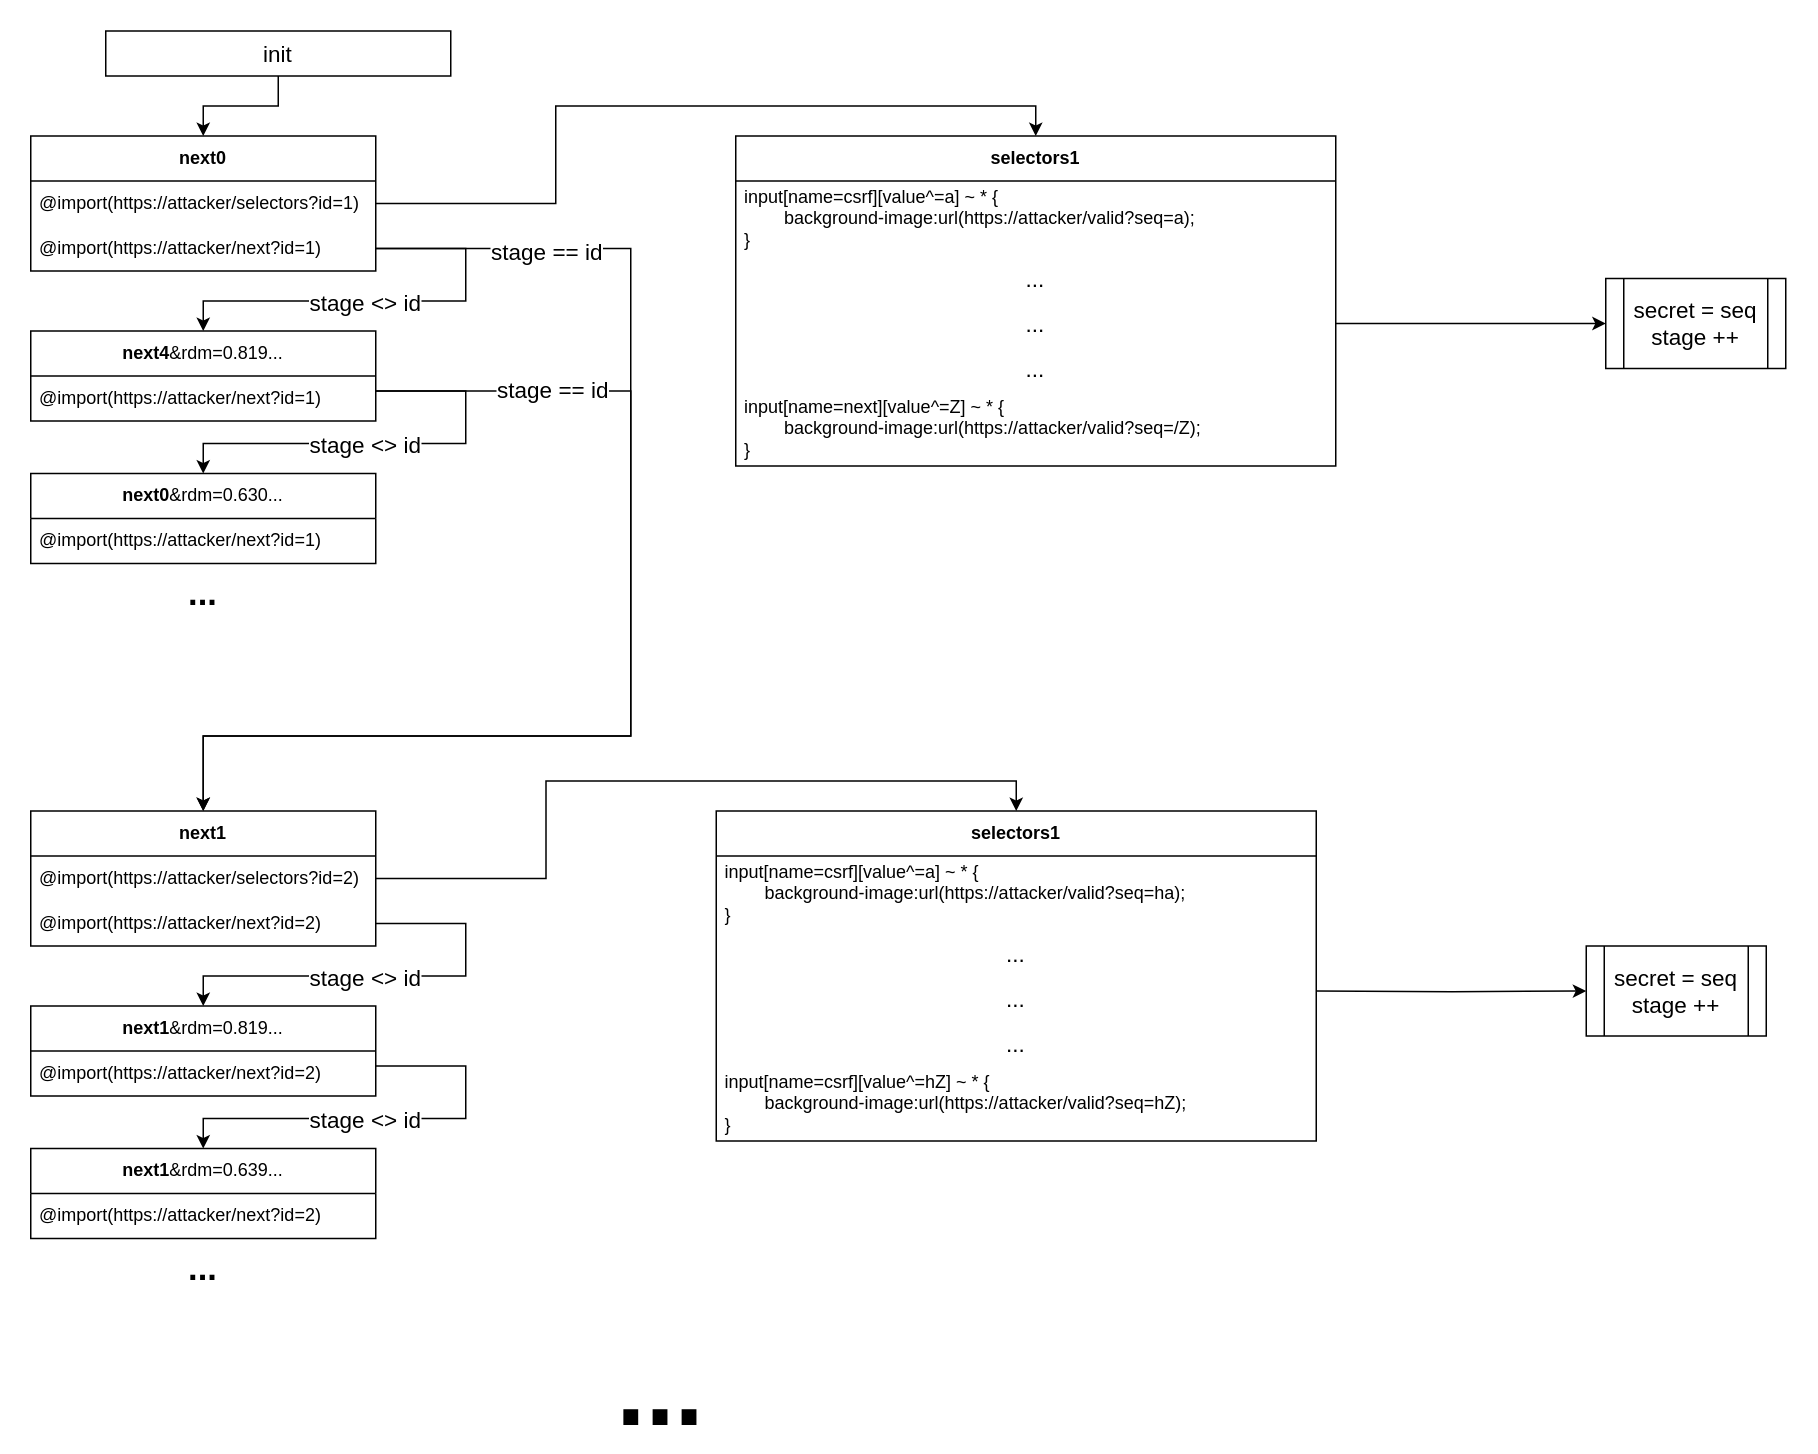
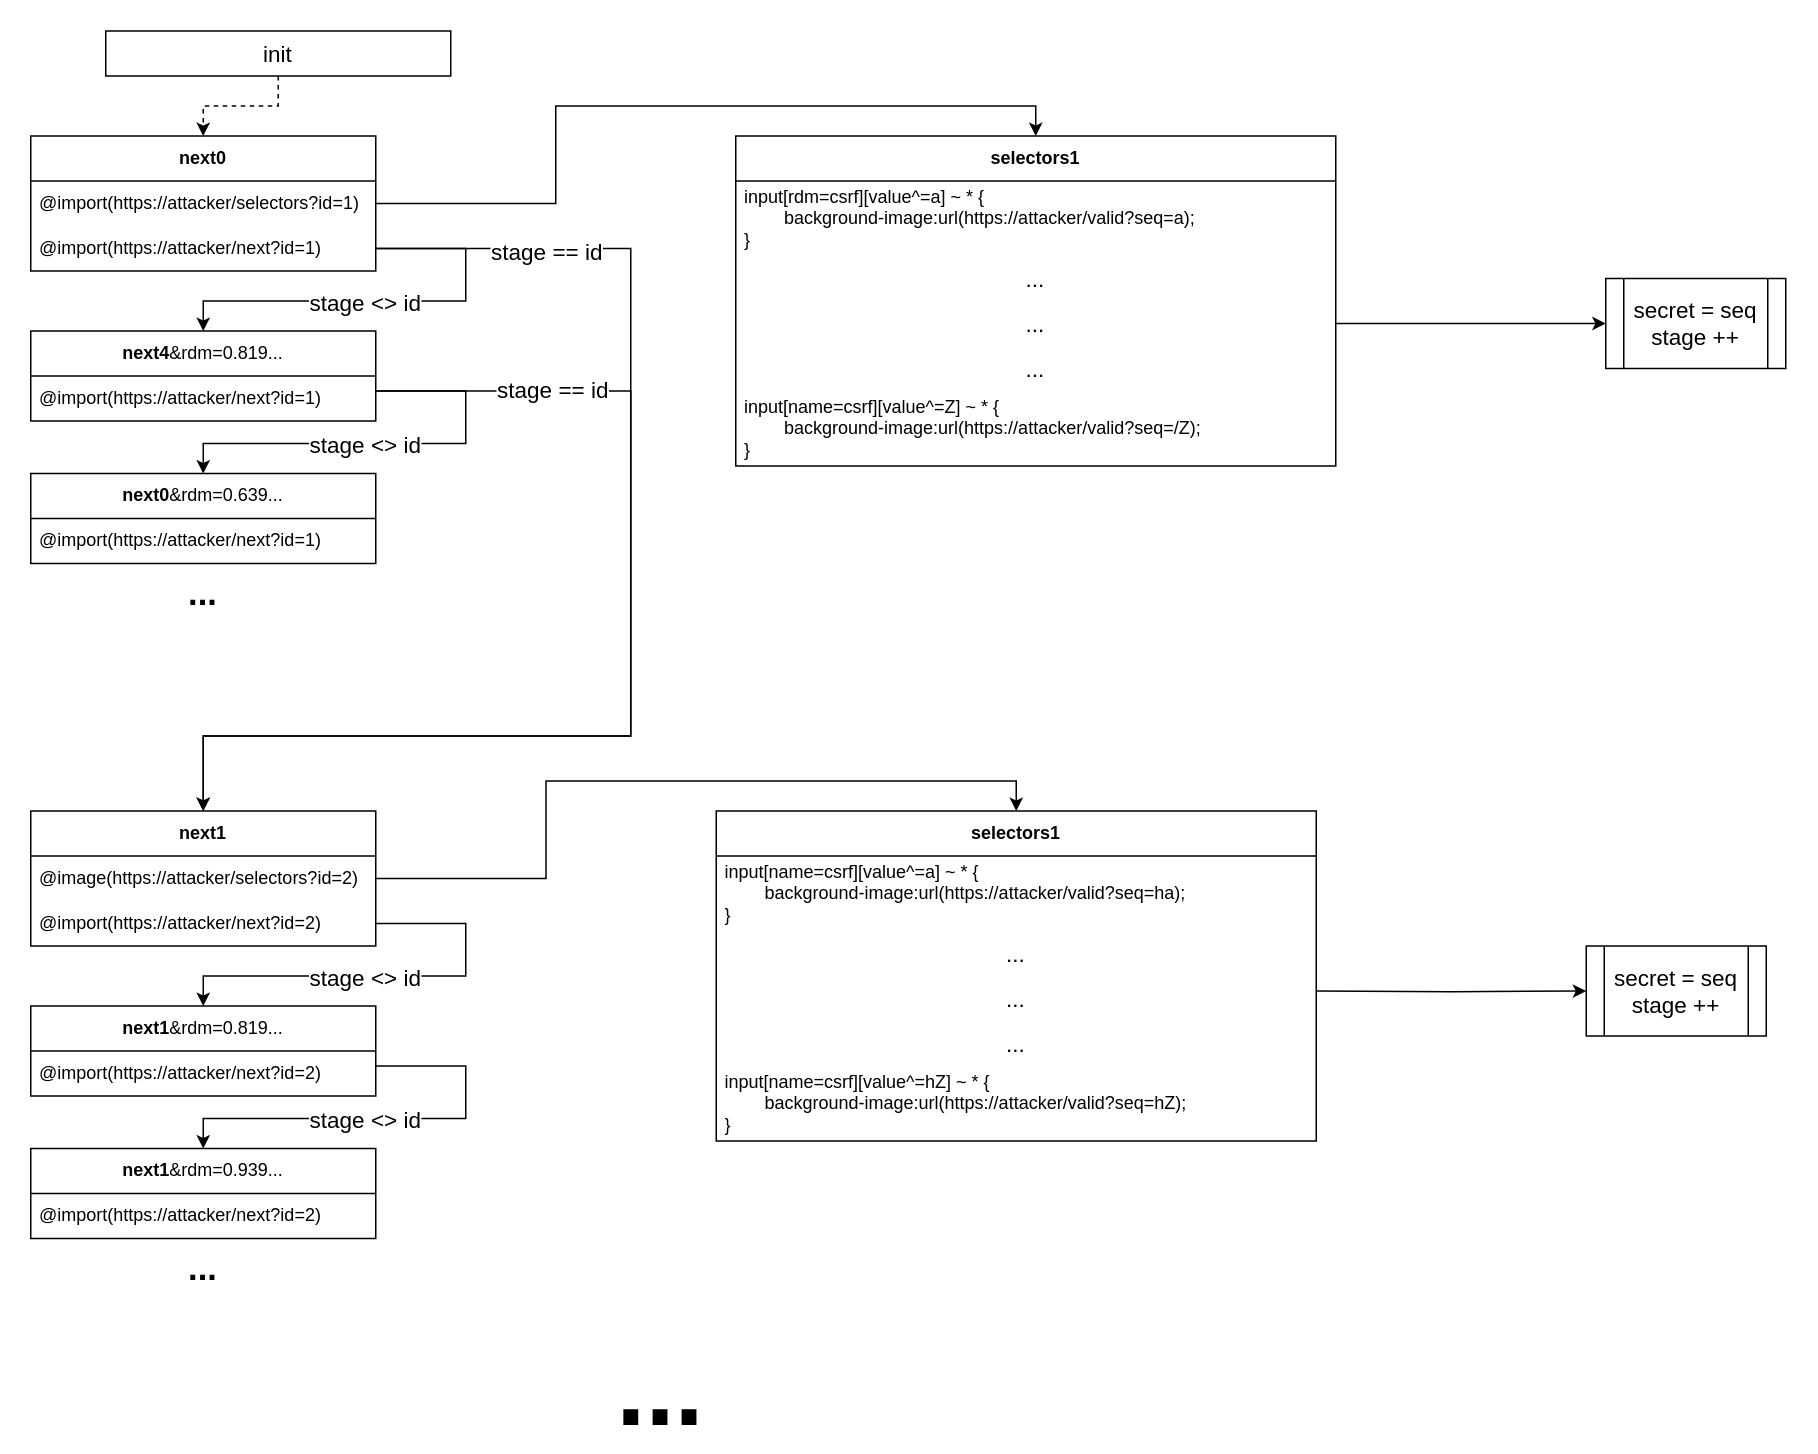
(244, 106) -> (244, 106)
(985, 218) -> (985, 218)
(990, 428) -> (990, 428)
(203, 496) -> (203, 496)
(205, 878) -> (205, 878)
(203, 1171) -> (203, 1171)
